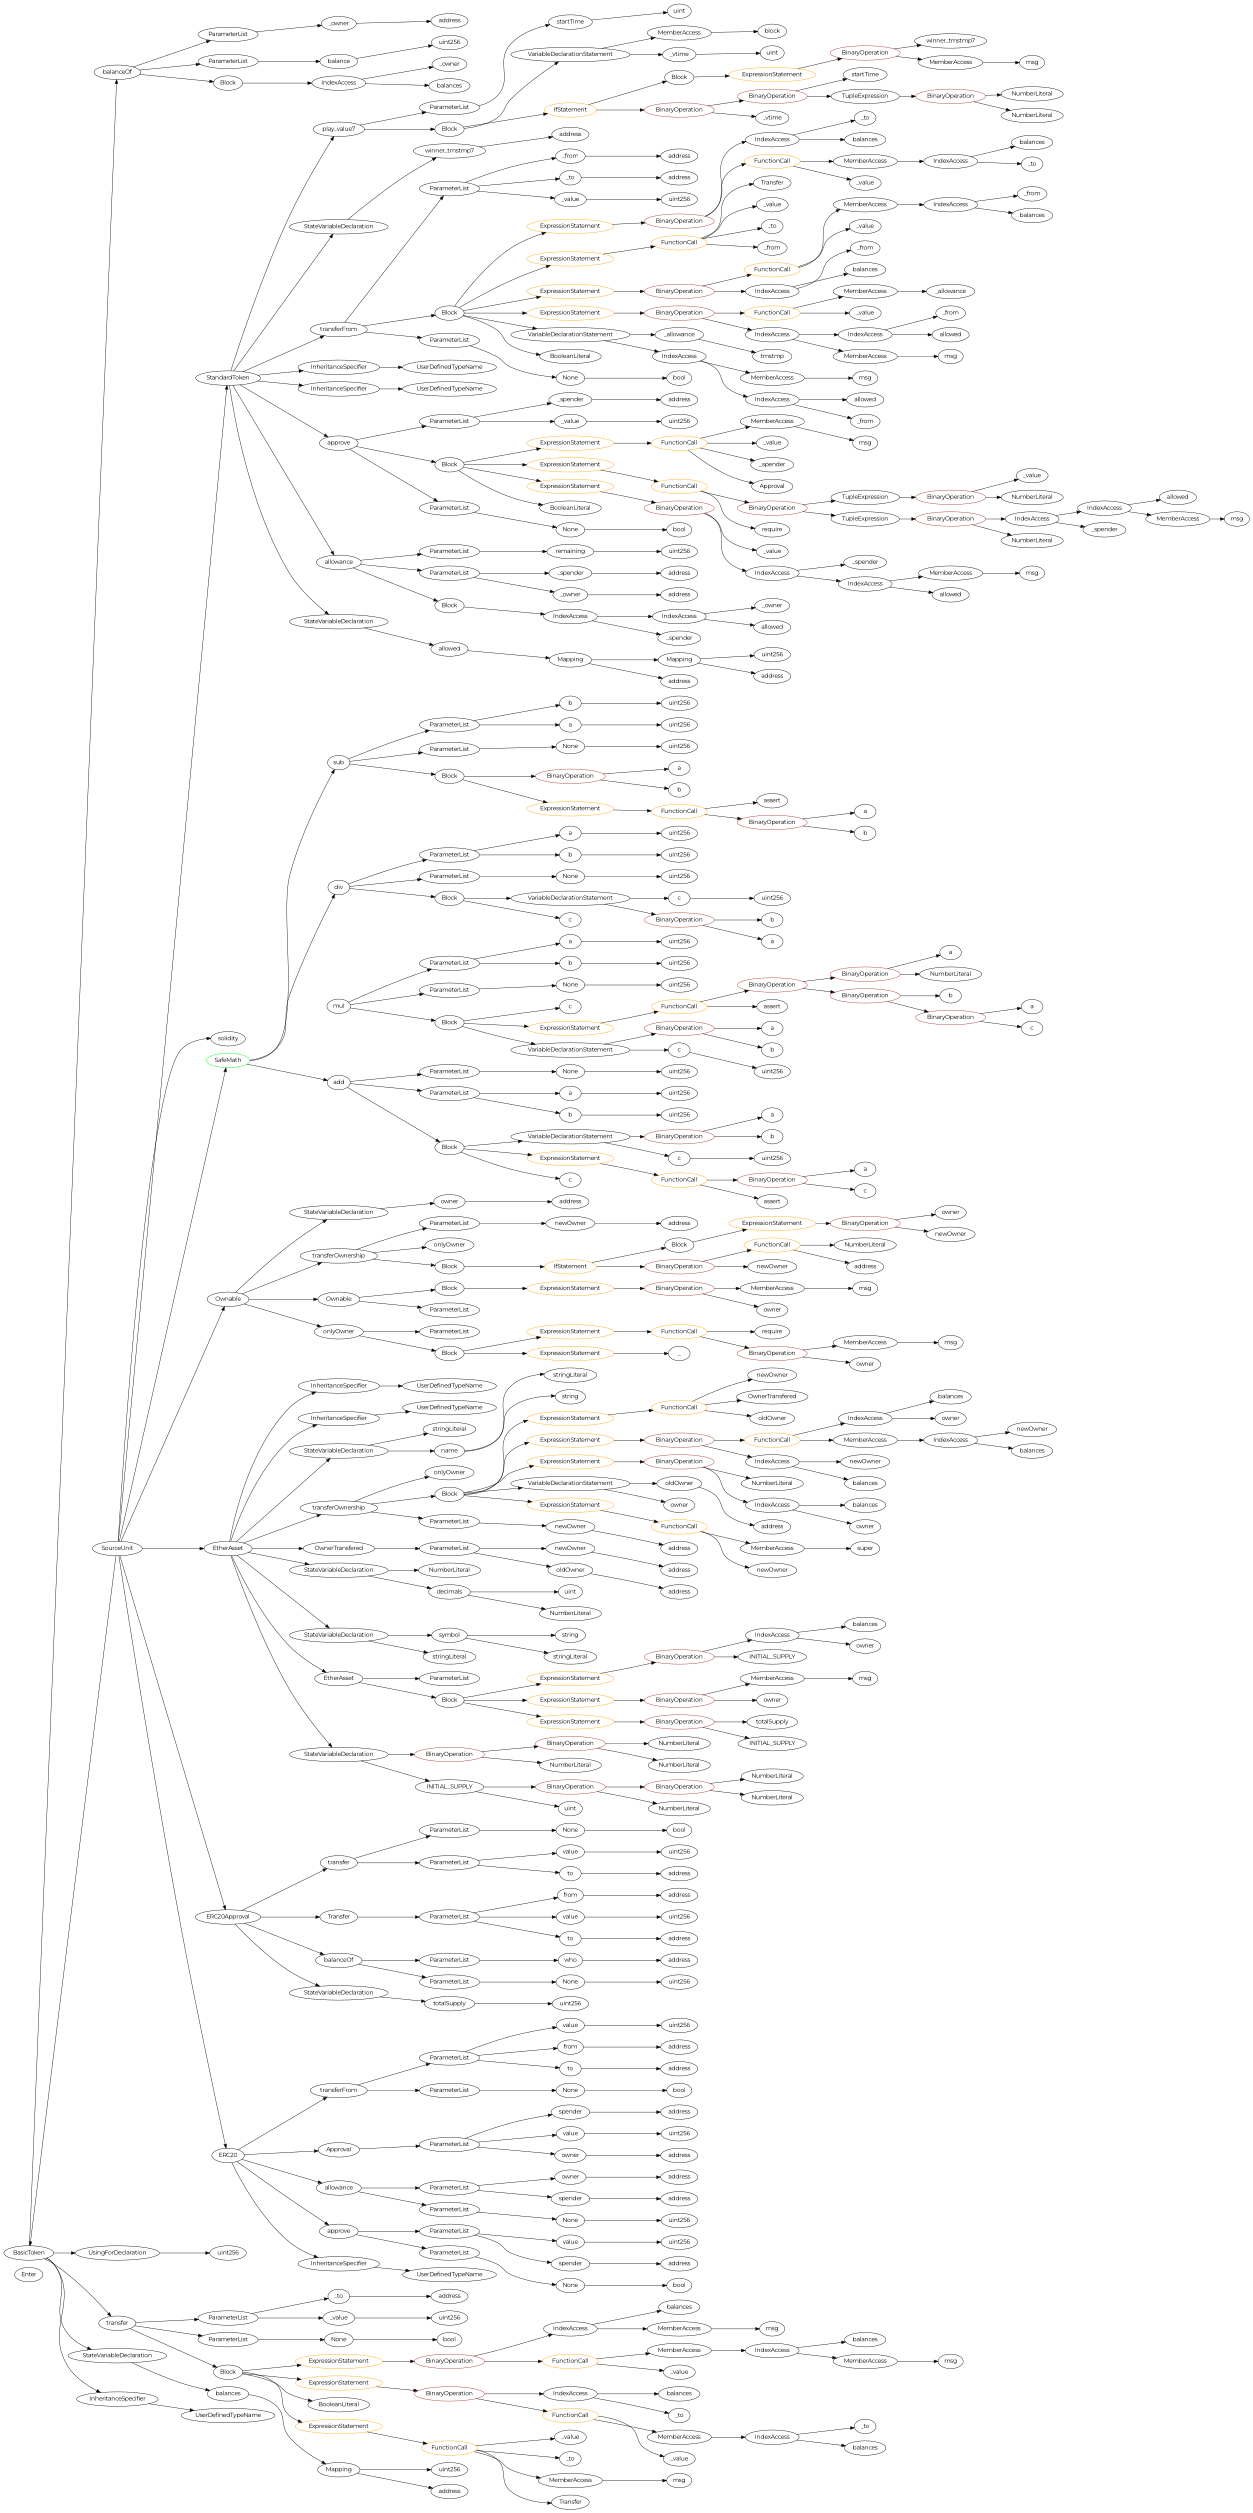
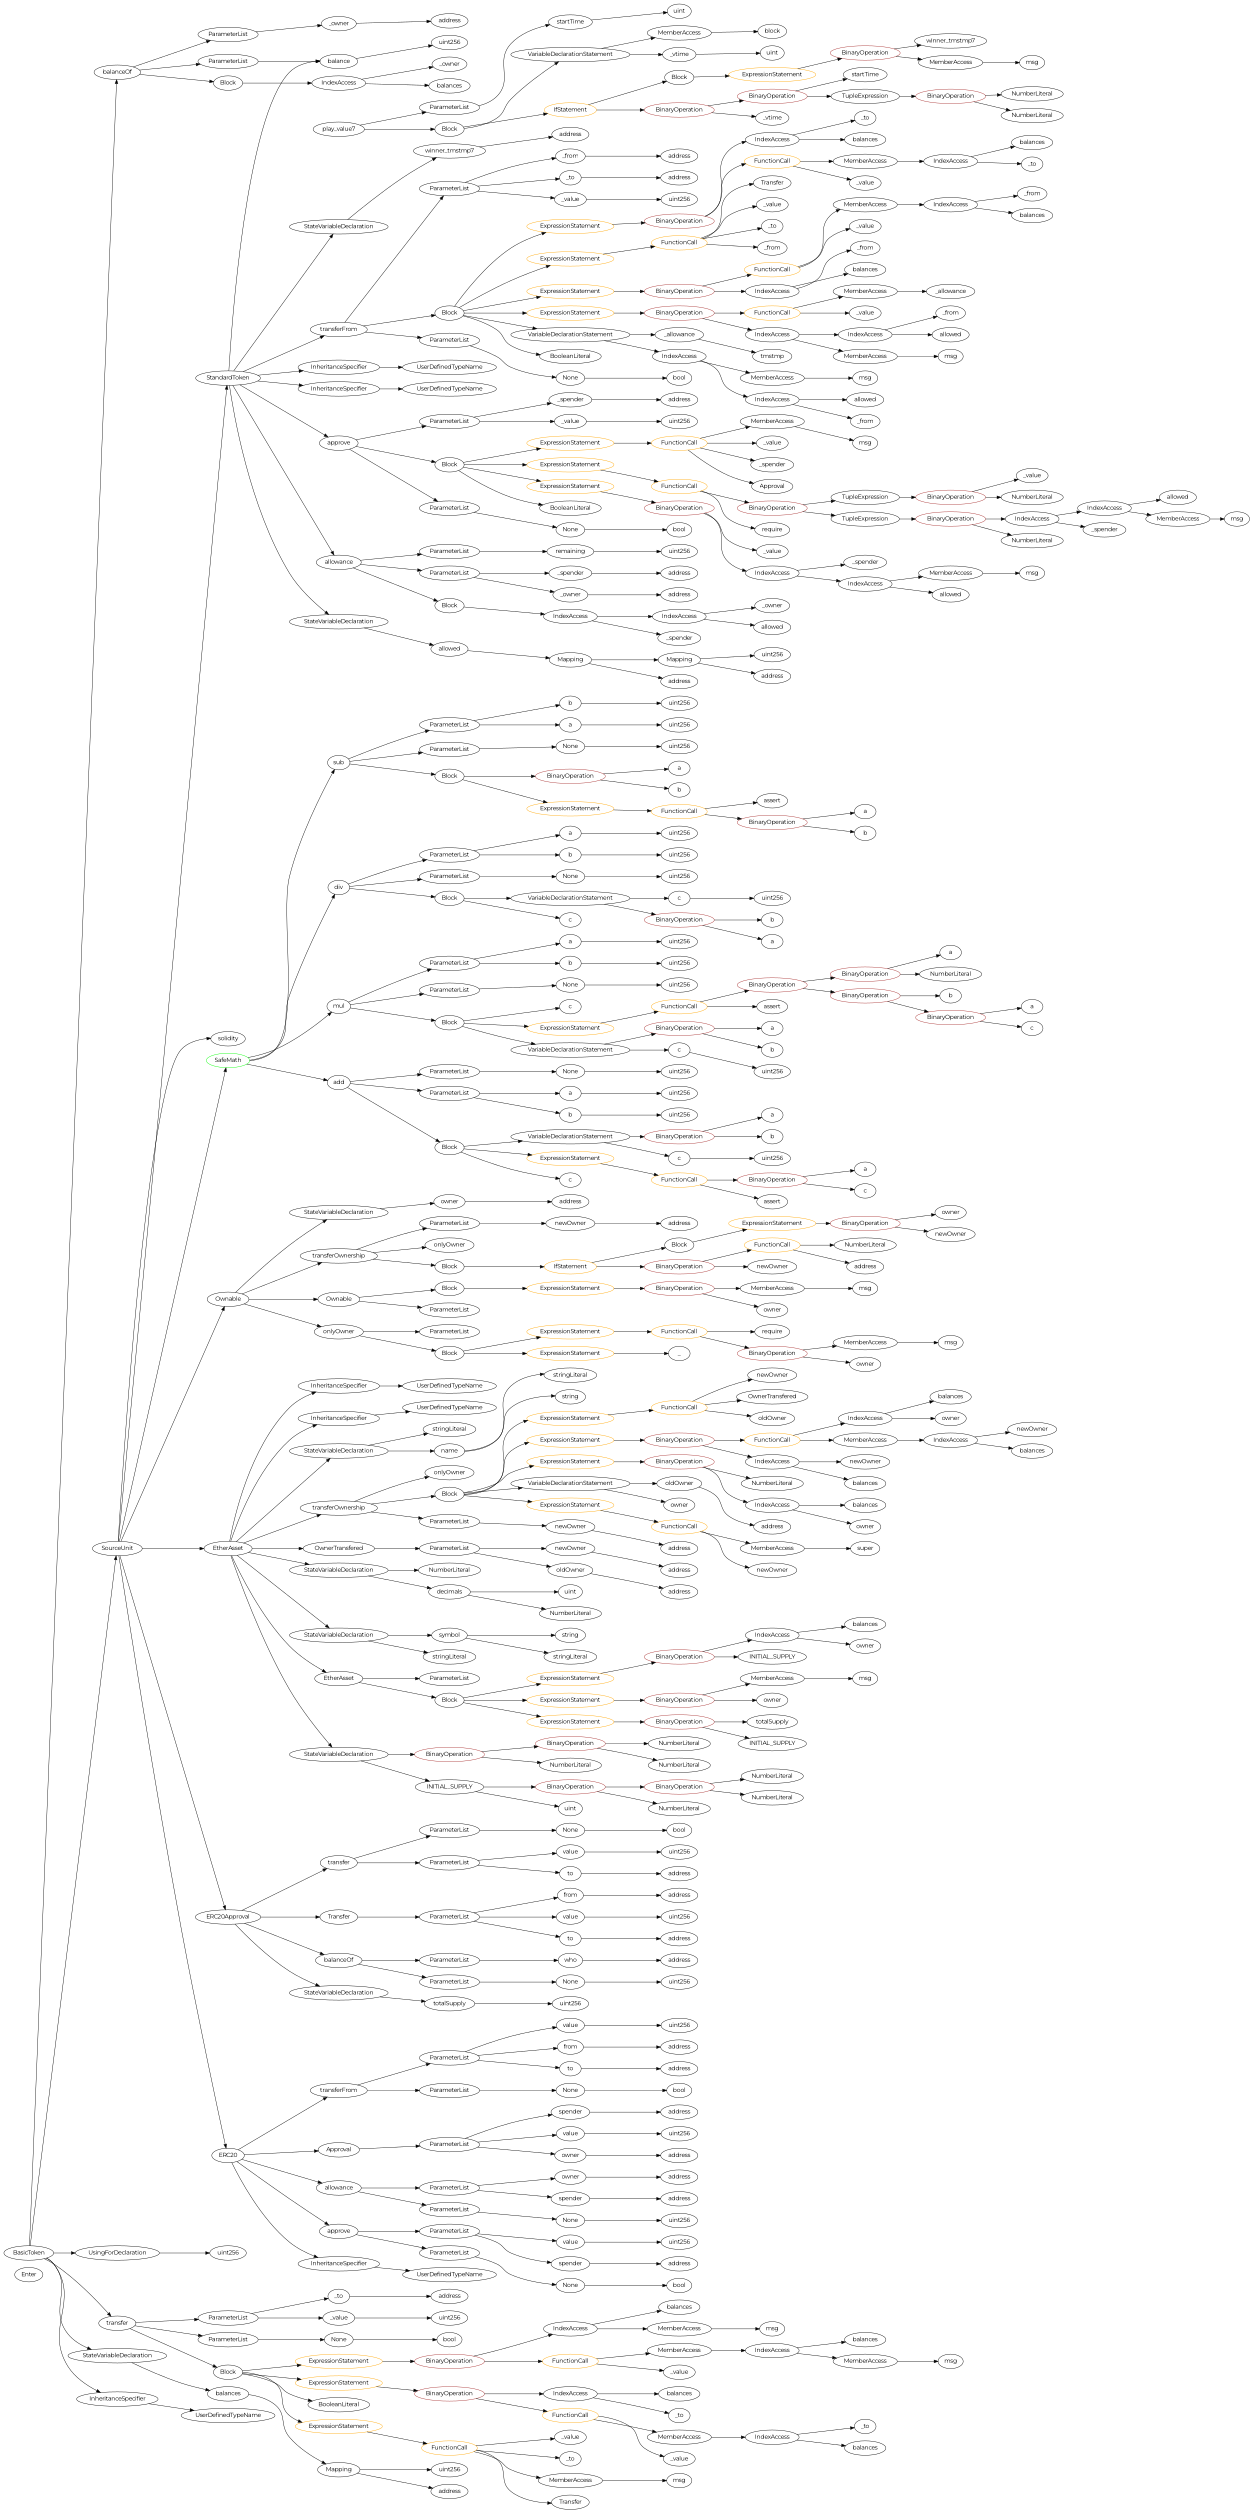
(274, 252) -> (247, 203)
none -> (291, 1041)
(73, 1899) -> (73, 1903)
